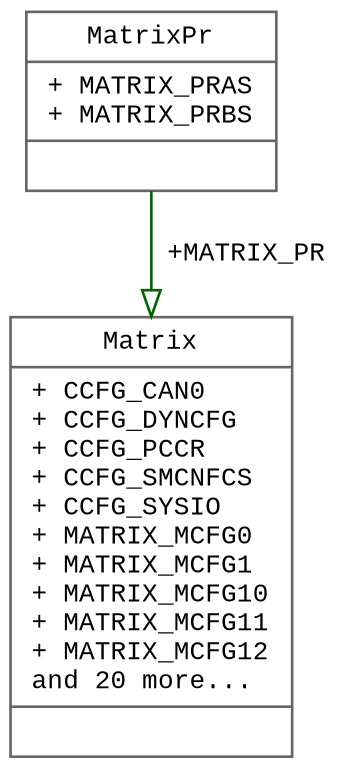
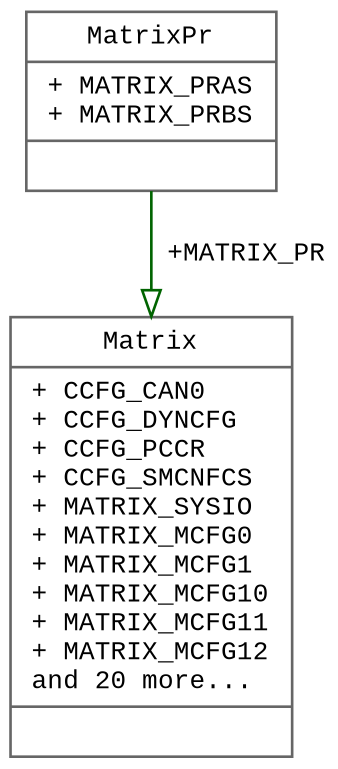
(128, 507) -> (143, 507)
